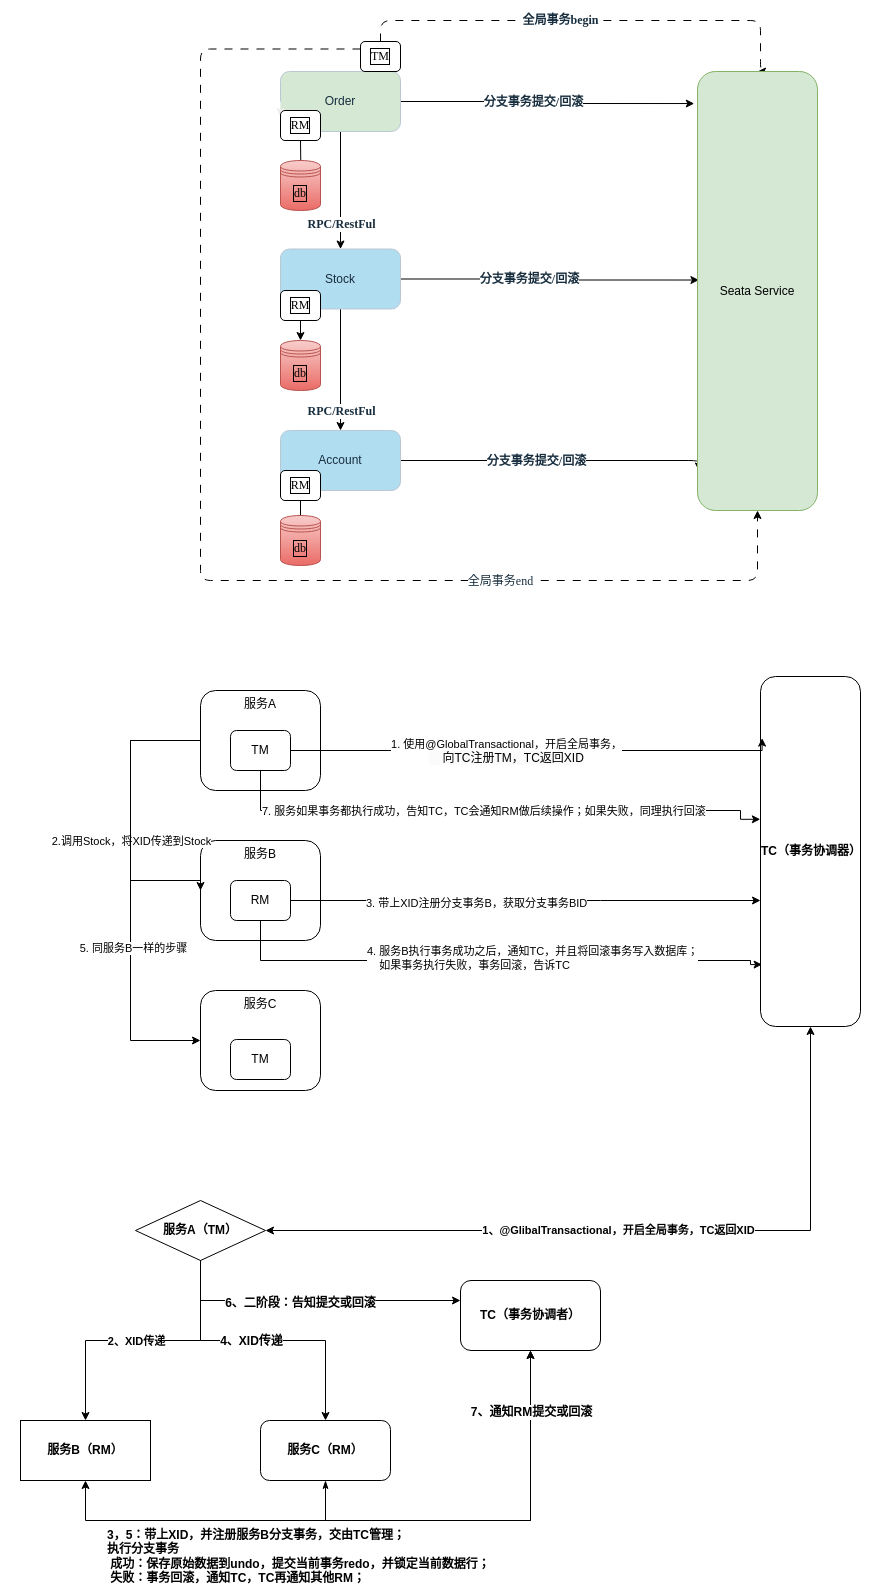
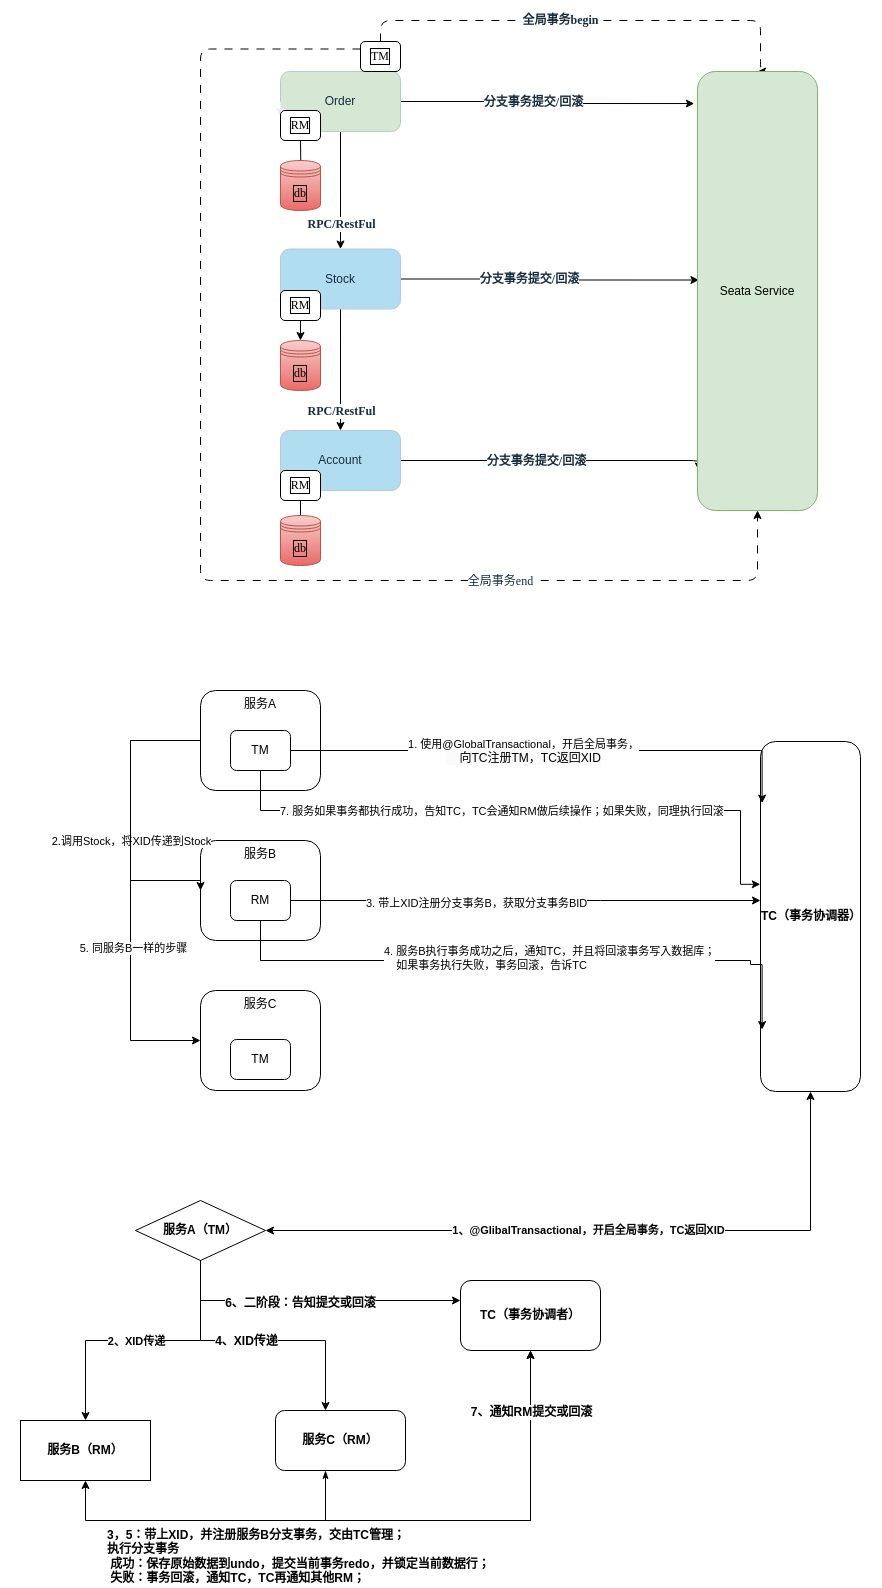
(811, 852) -> (811, 917)
(326, 1451) -> (341, 1441)
